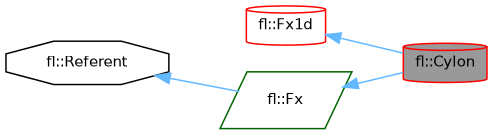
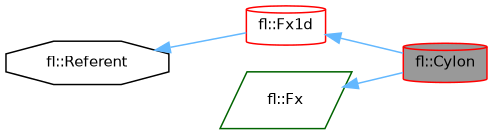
(205, 85) -> (208, 40)
